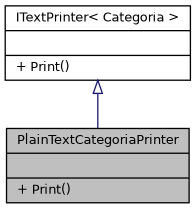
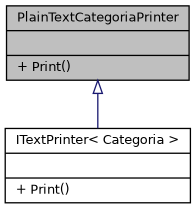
(98, 111) -> (98, 111)
